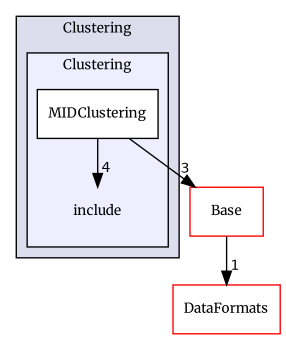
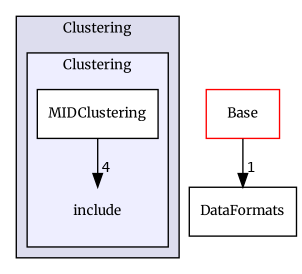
(157, 159) -> none
(227, 309) -> (243, 212)
